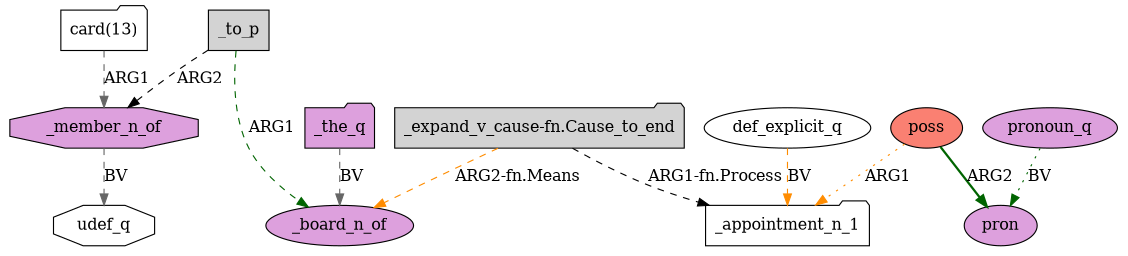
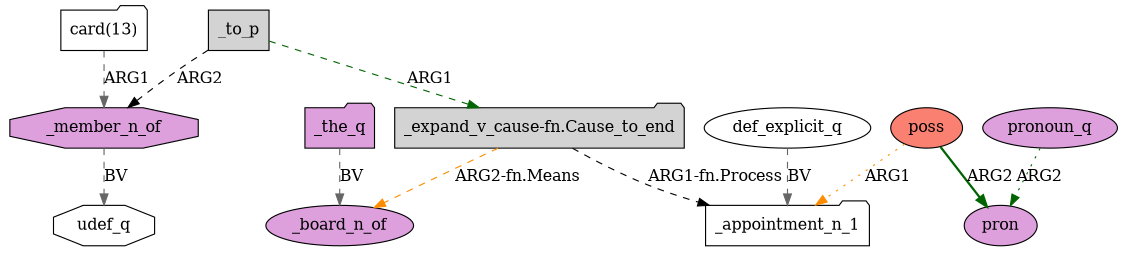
(244, 136) -> (369, 73)
(787, 171) -> (787, 171)
(1039, 177) -> (1039, 177)
